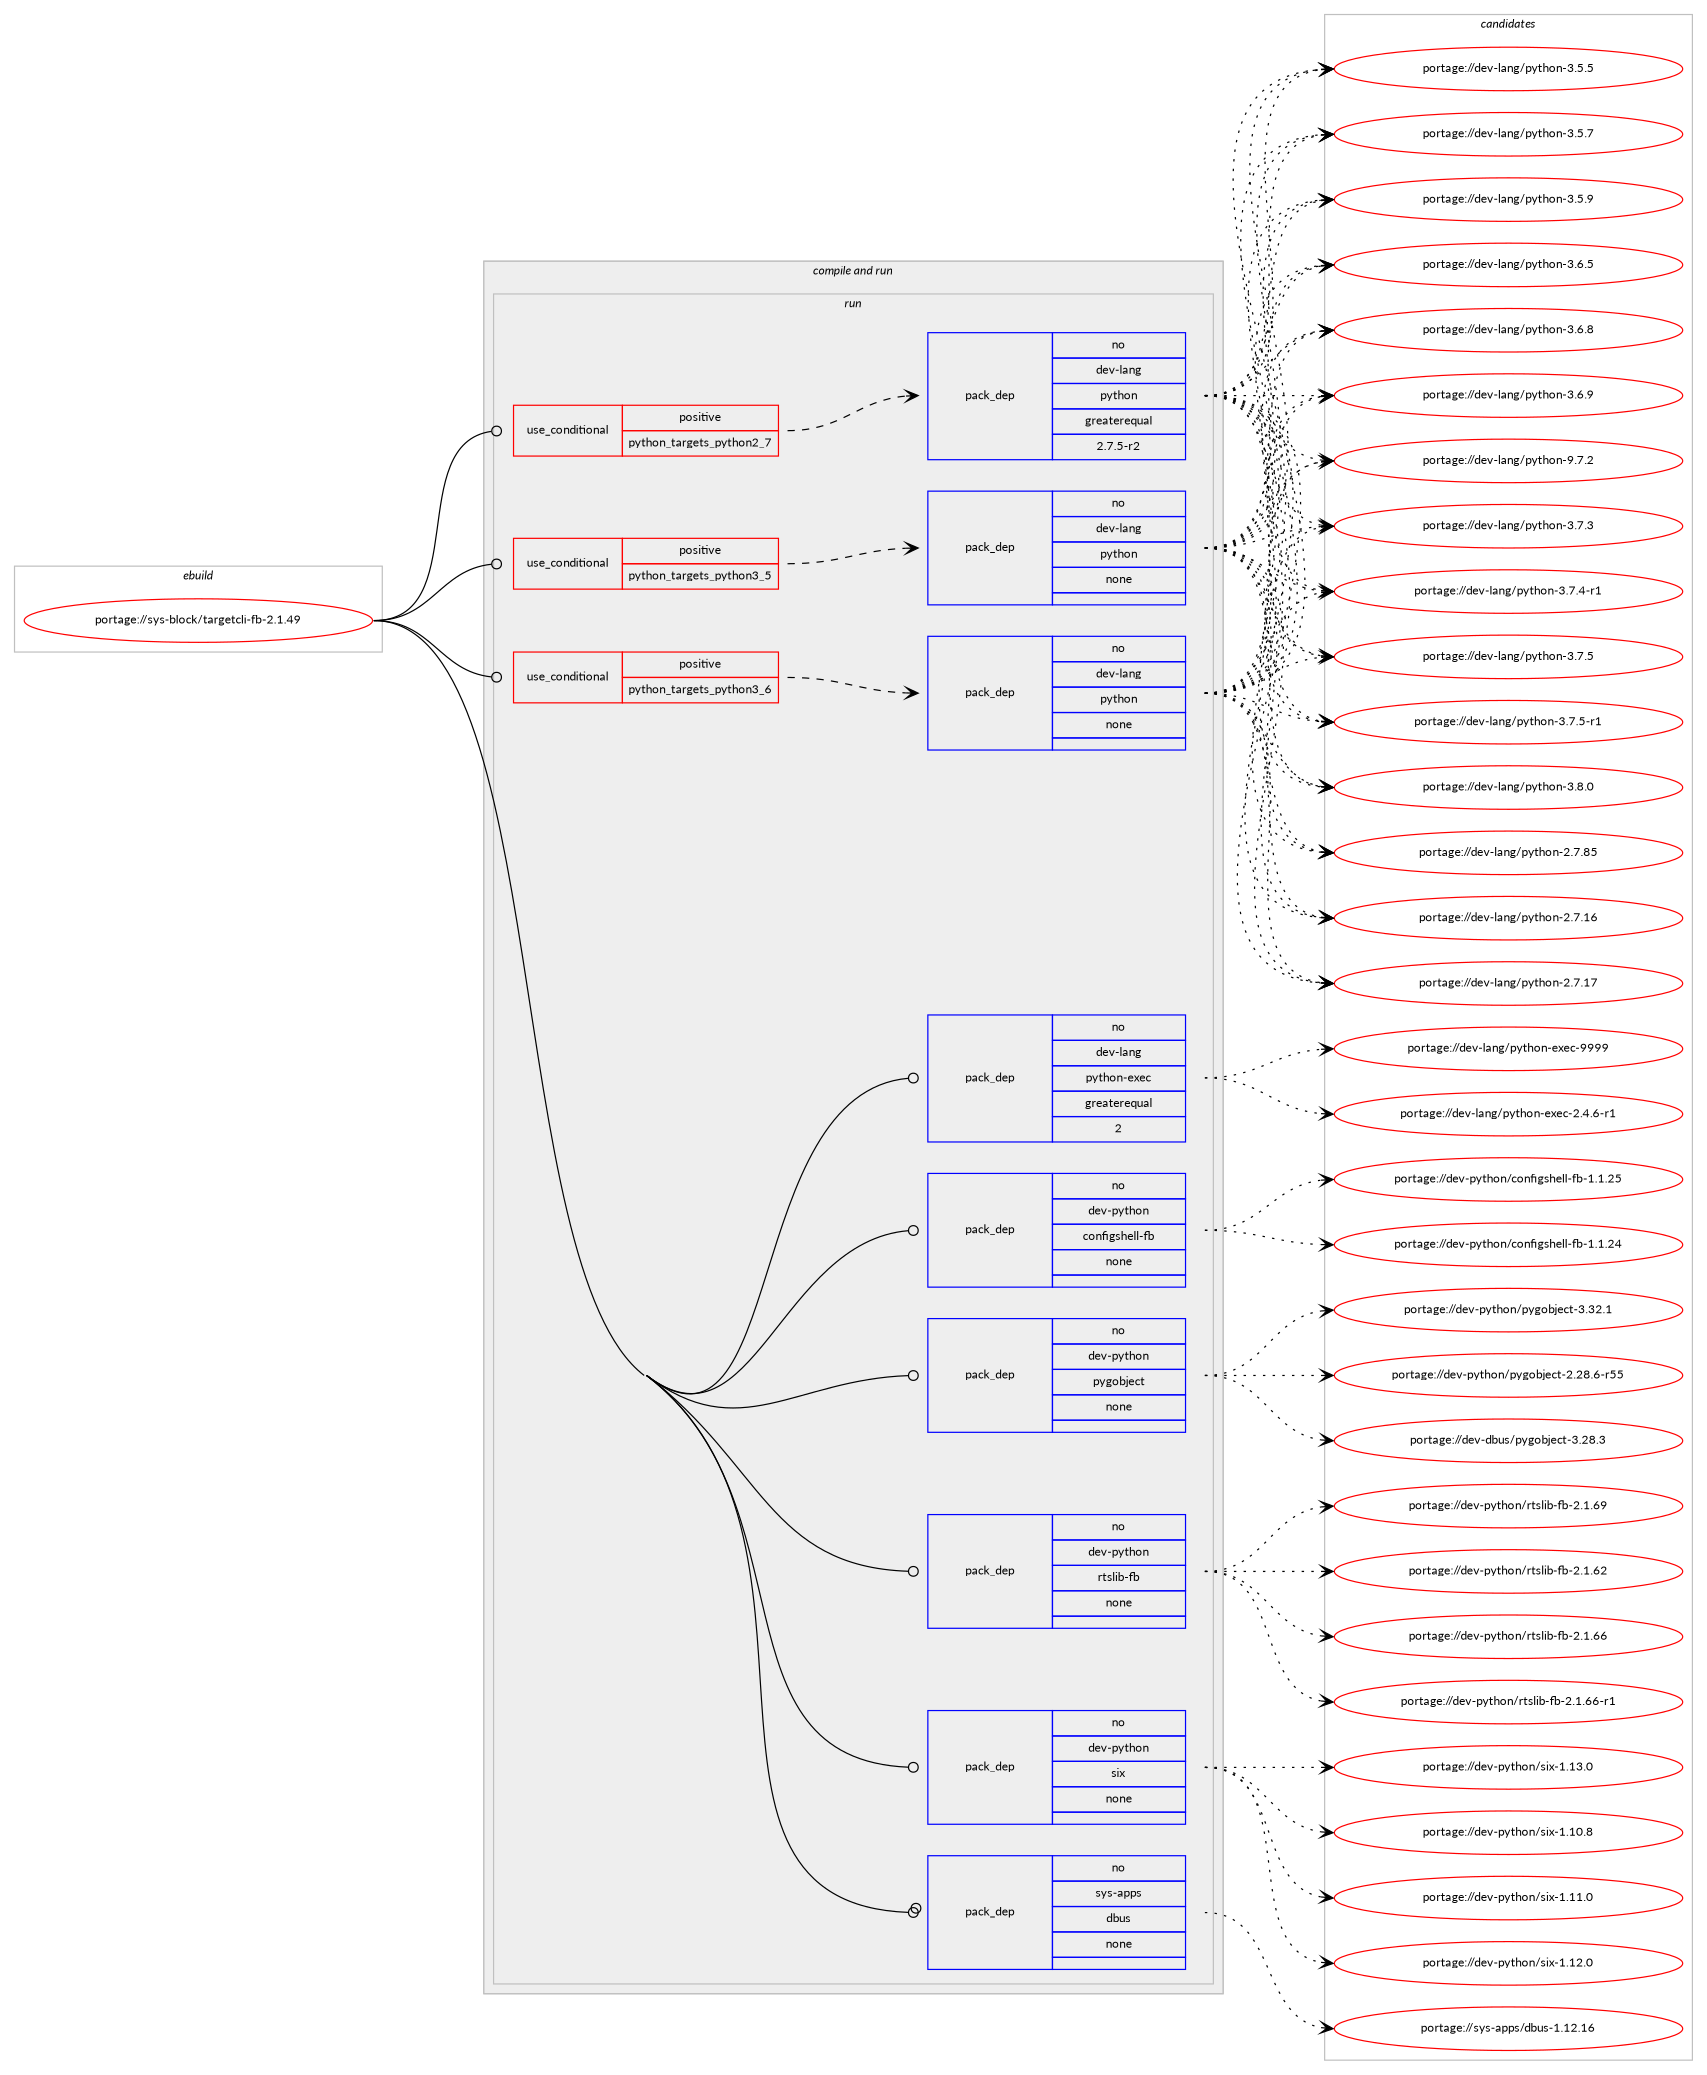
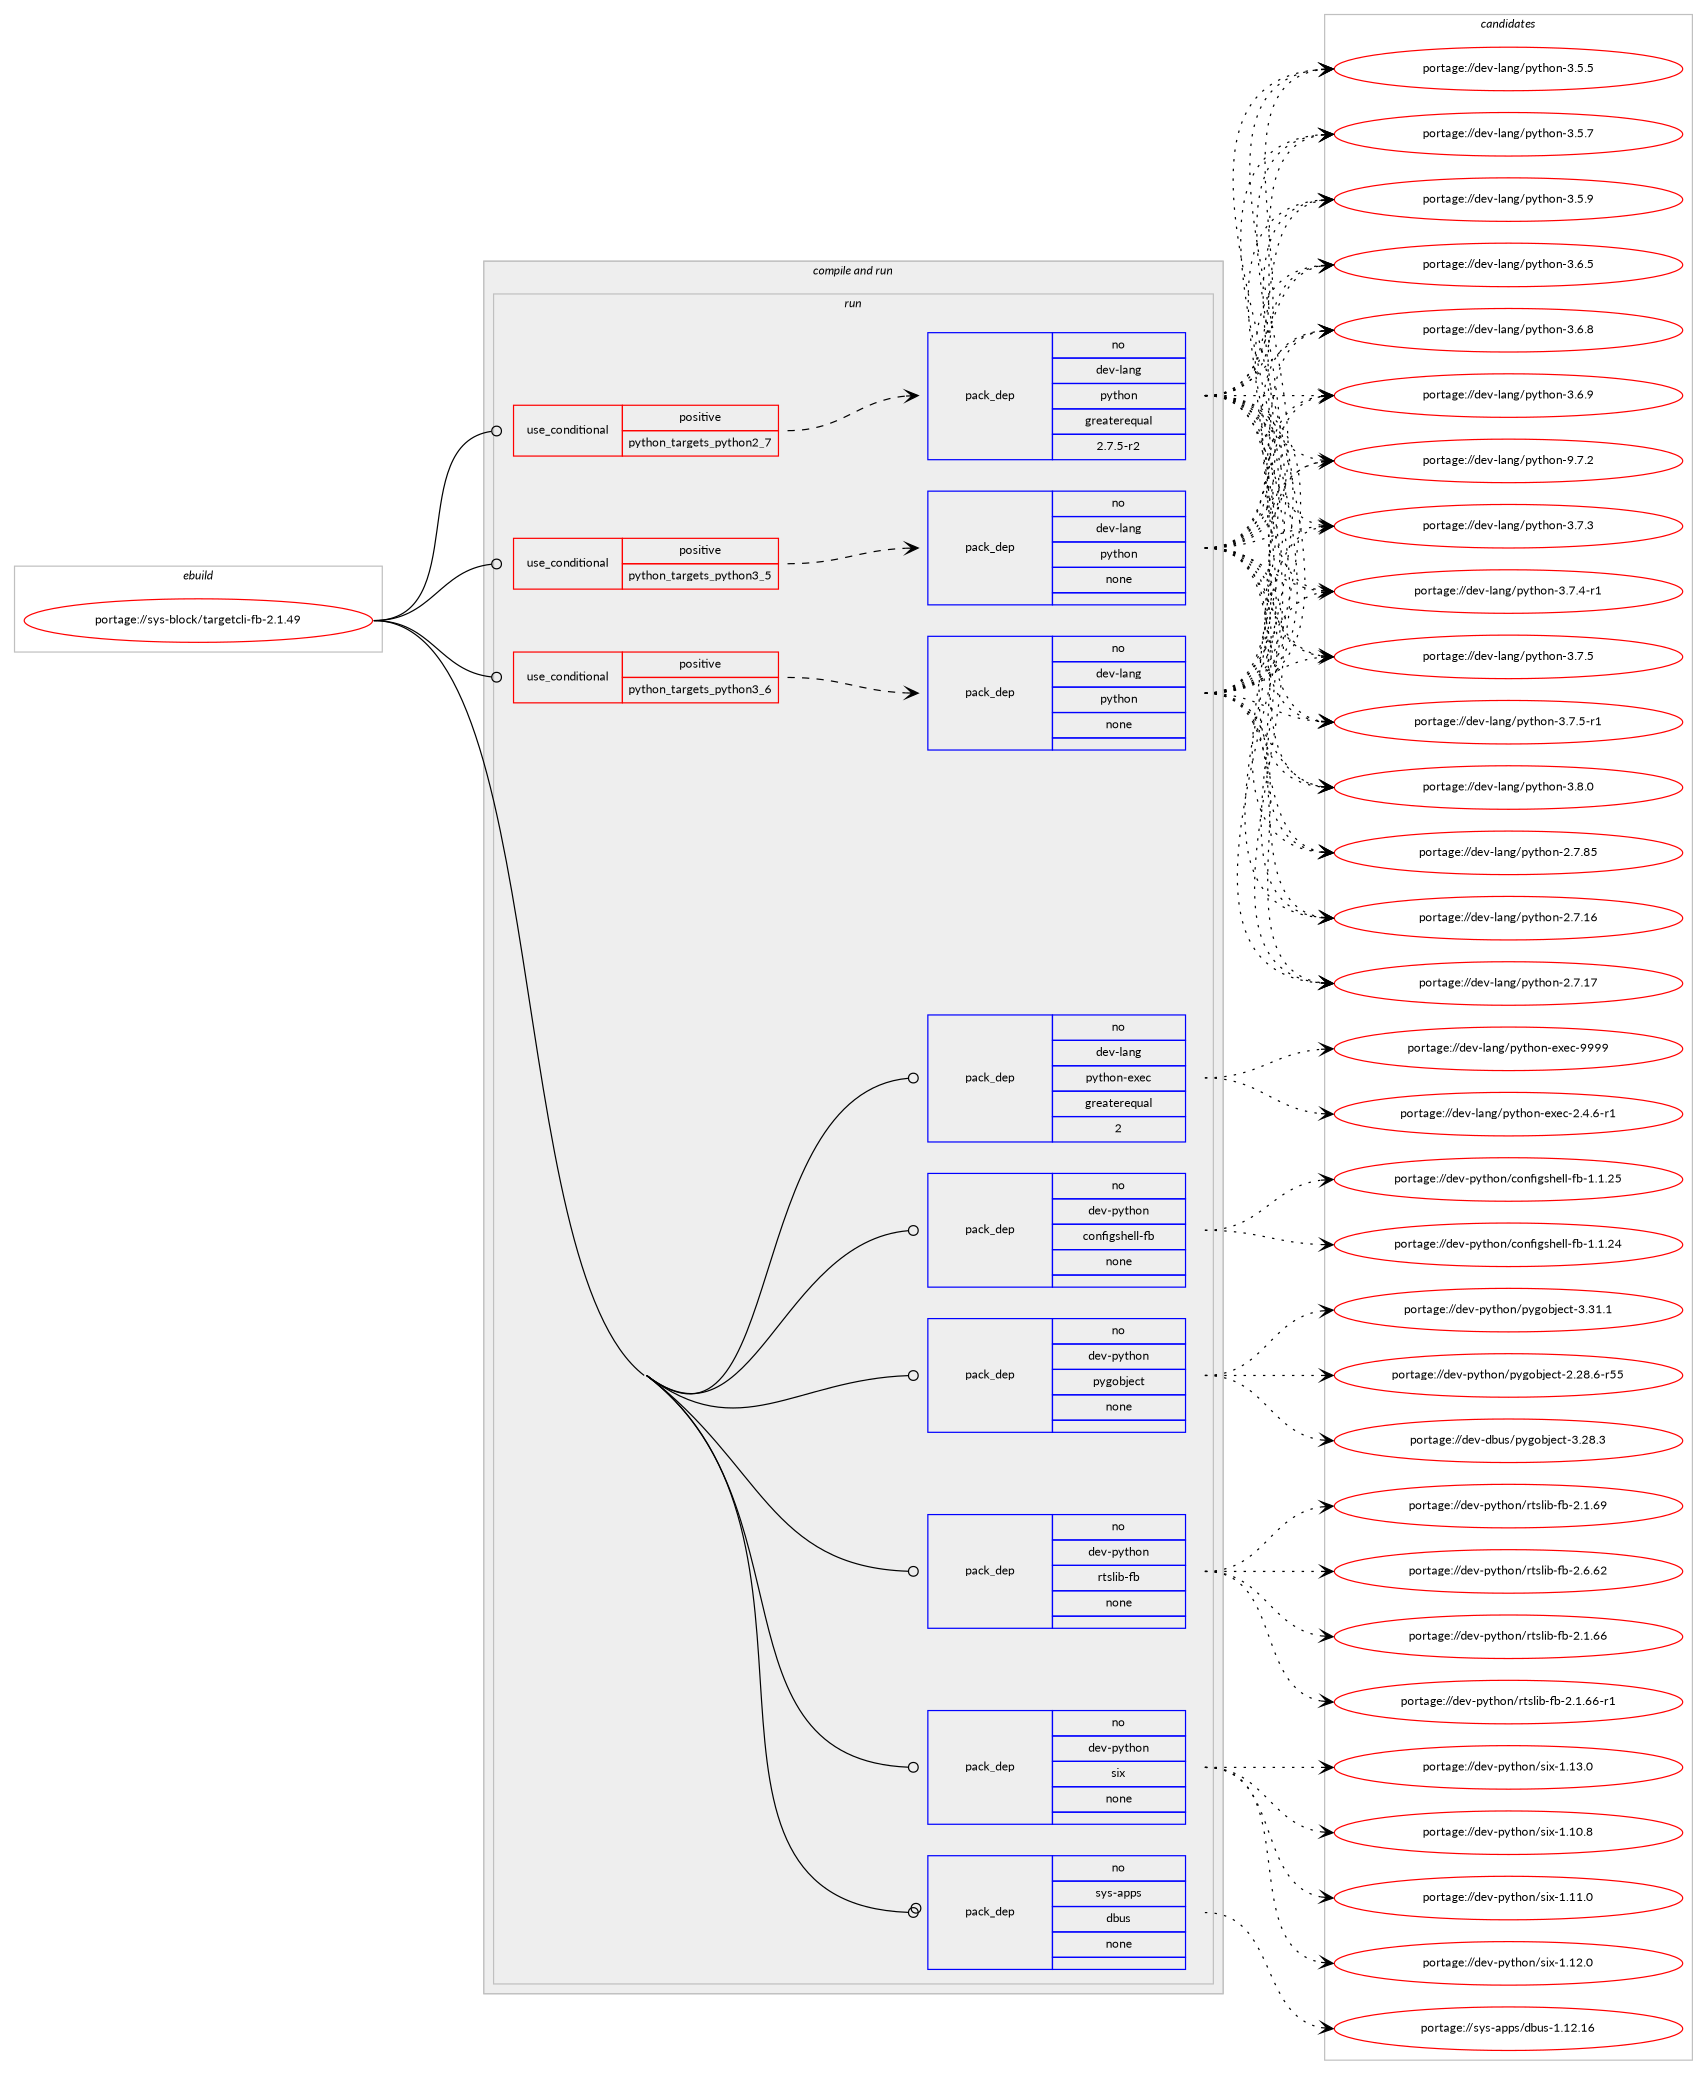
(1509, 1310) -> (1509, 1310)
(1509, 1571) -> (1509, 1571)
